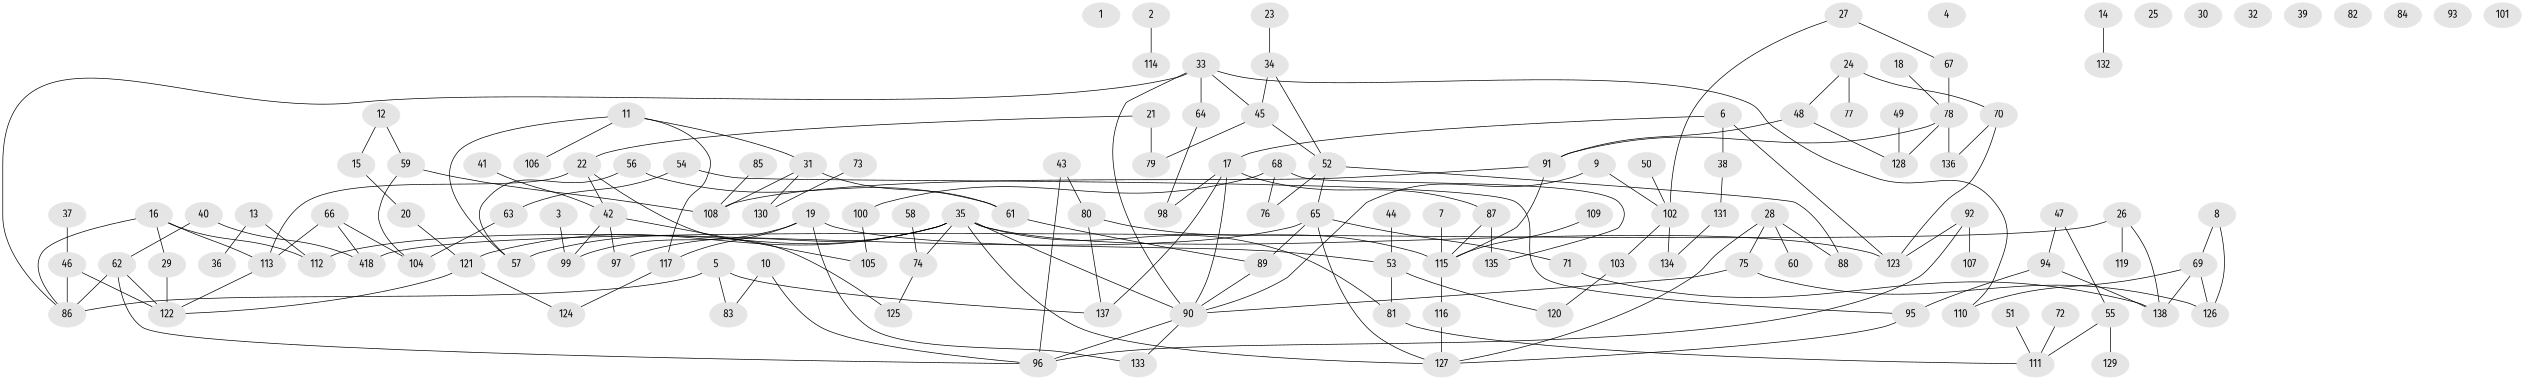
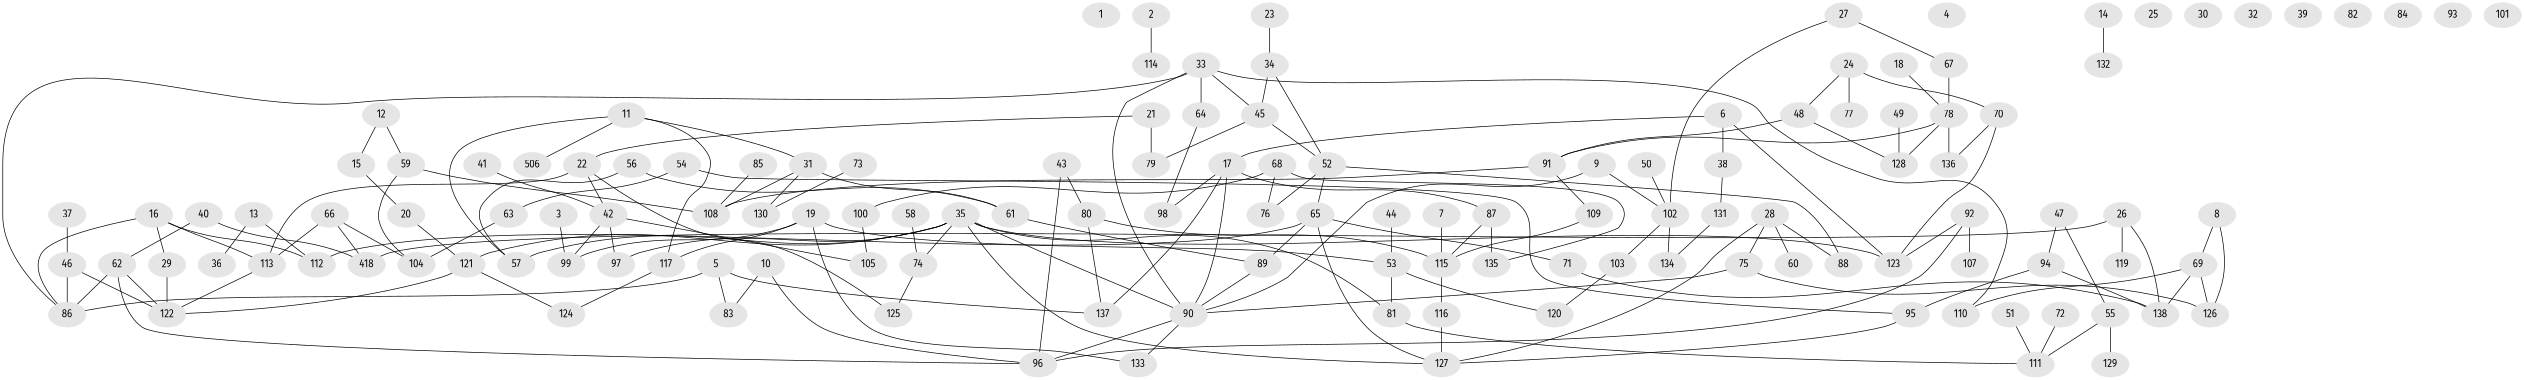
(532, 165) -> (532, 165)
(1512, 230) -> (1575, 195)
